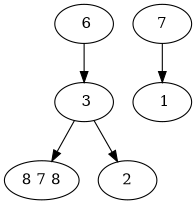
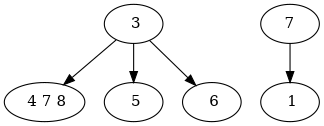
(84, 58) -> (169, 59)
(42, 180) -> (45, 102)
(128, 180) -> (134, 102)
